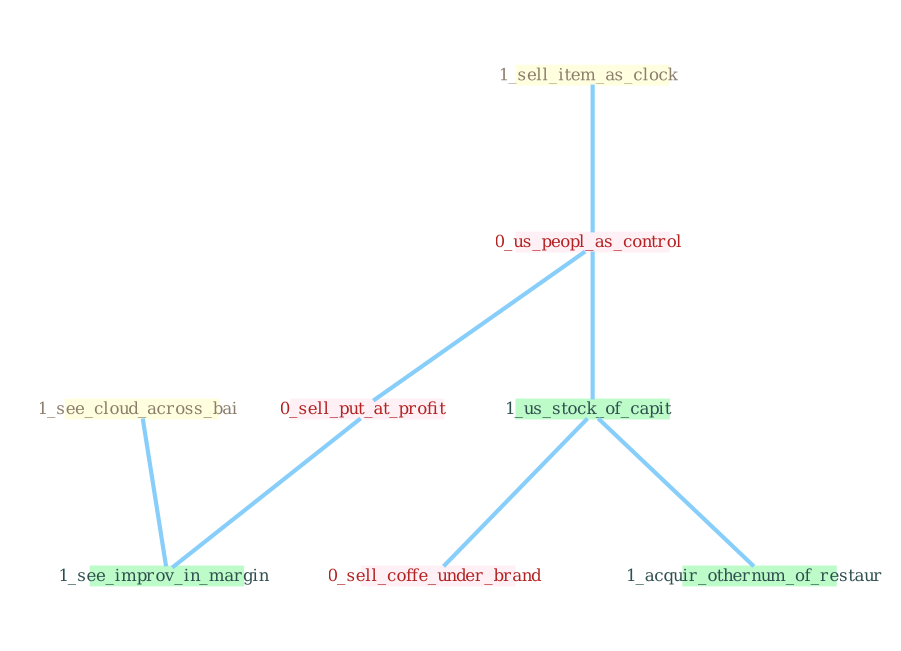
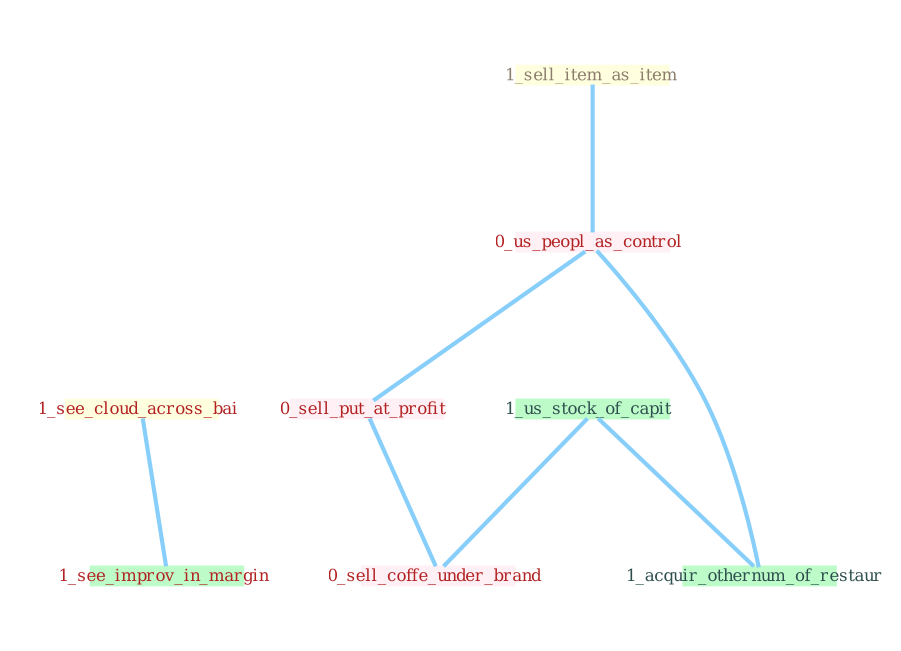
(593, 75) -> (593, 75)
(593, 325) -> (703, 396)
(142, 409) -> (142, 409)
(266, 493) -> (403, 492)
(167, 576) -> (167, 576)
